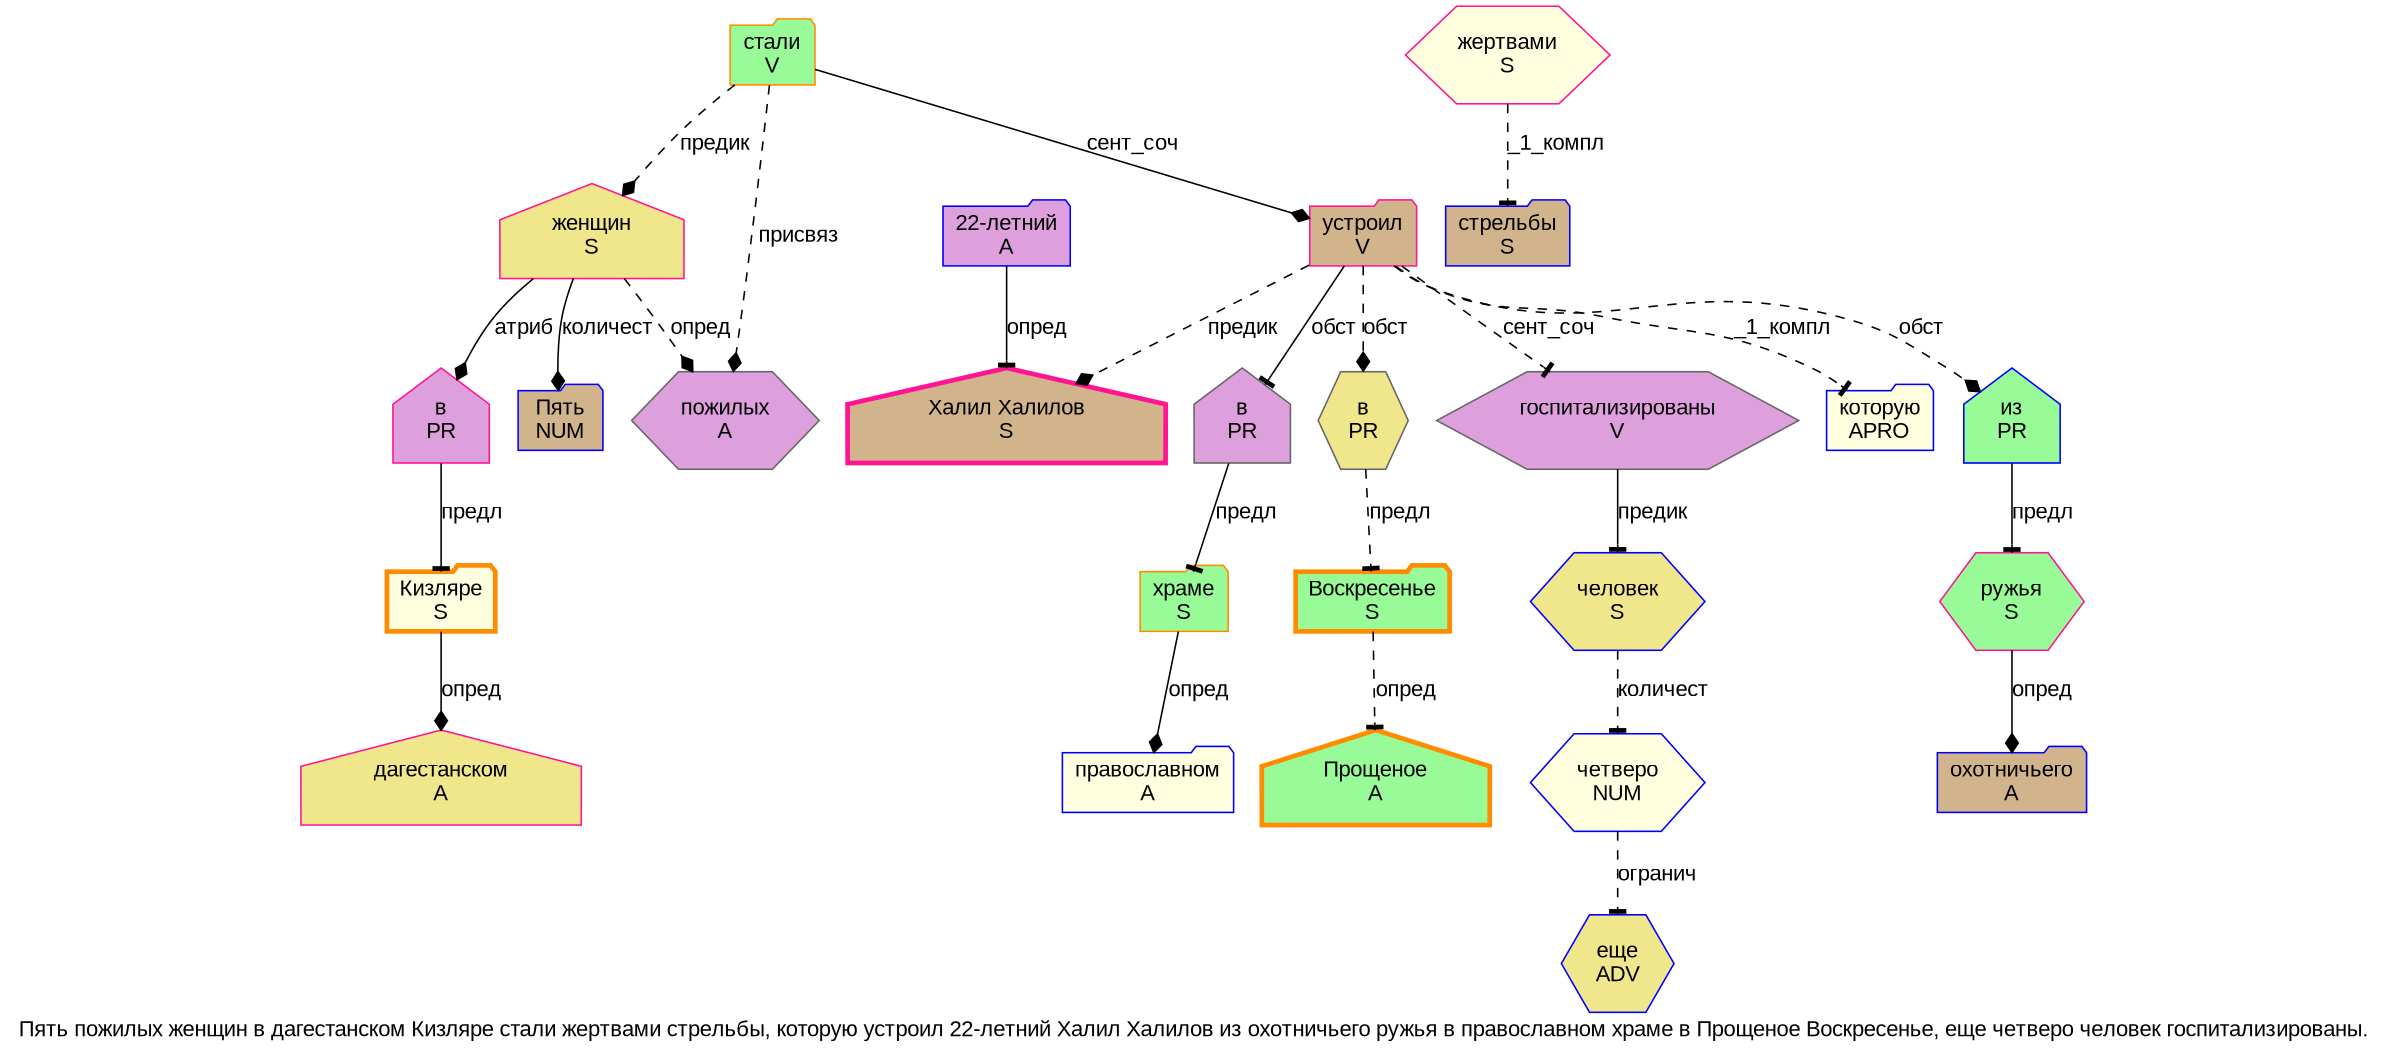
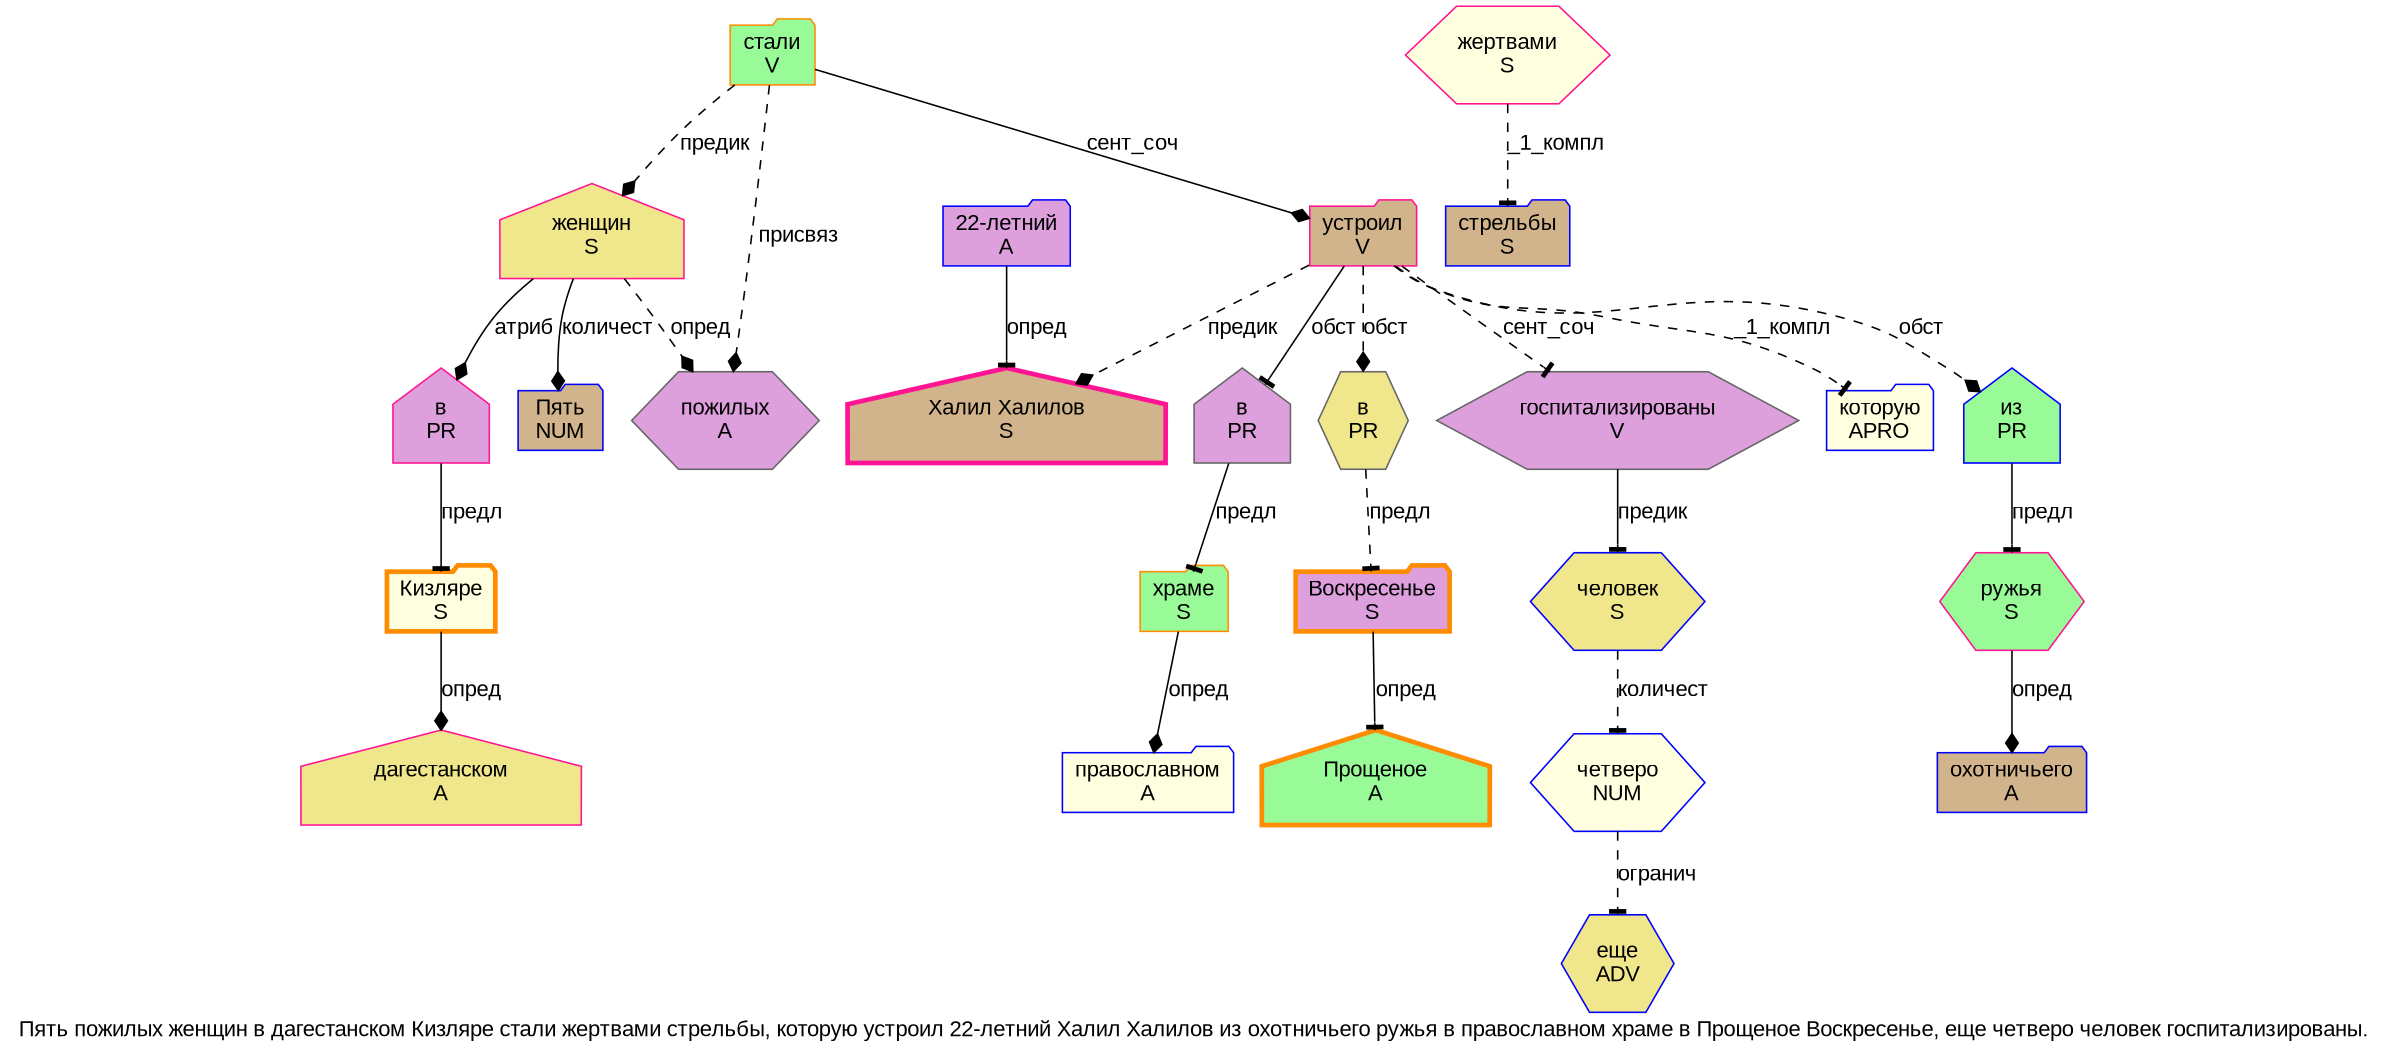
(1373, 602) -> (1373, 602)
(1374, 677) -> (1374, 677)
